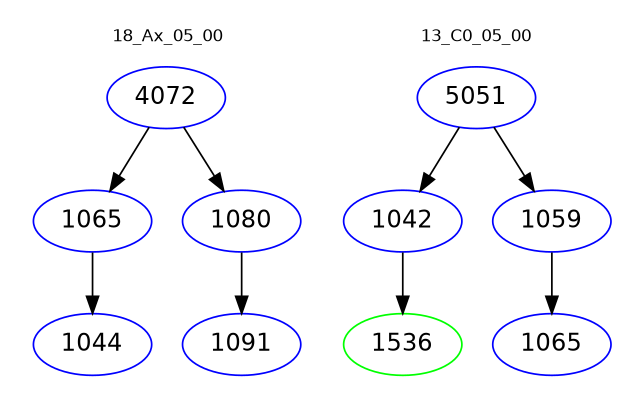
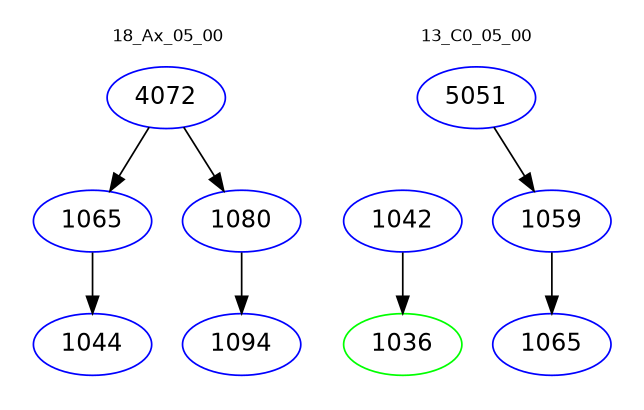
(444, 152) -> none
(242, 344) -> (242, 344)
(403, 344) -> (403, 344)
